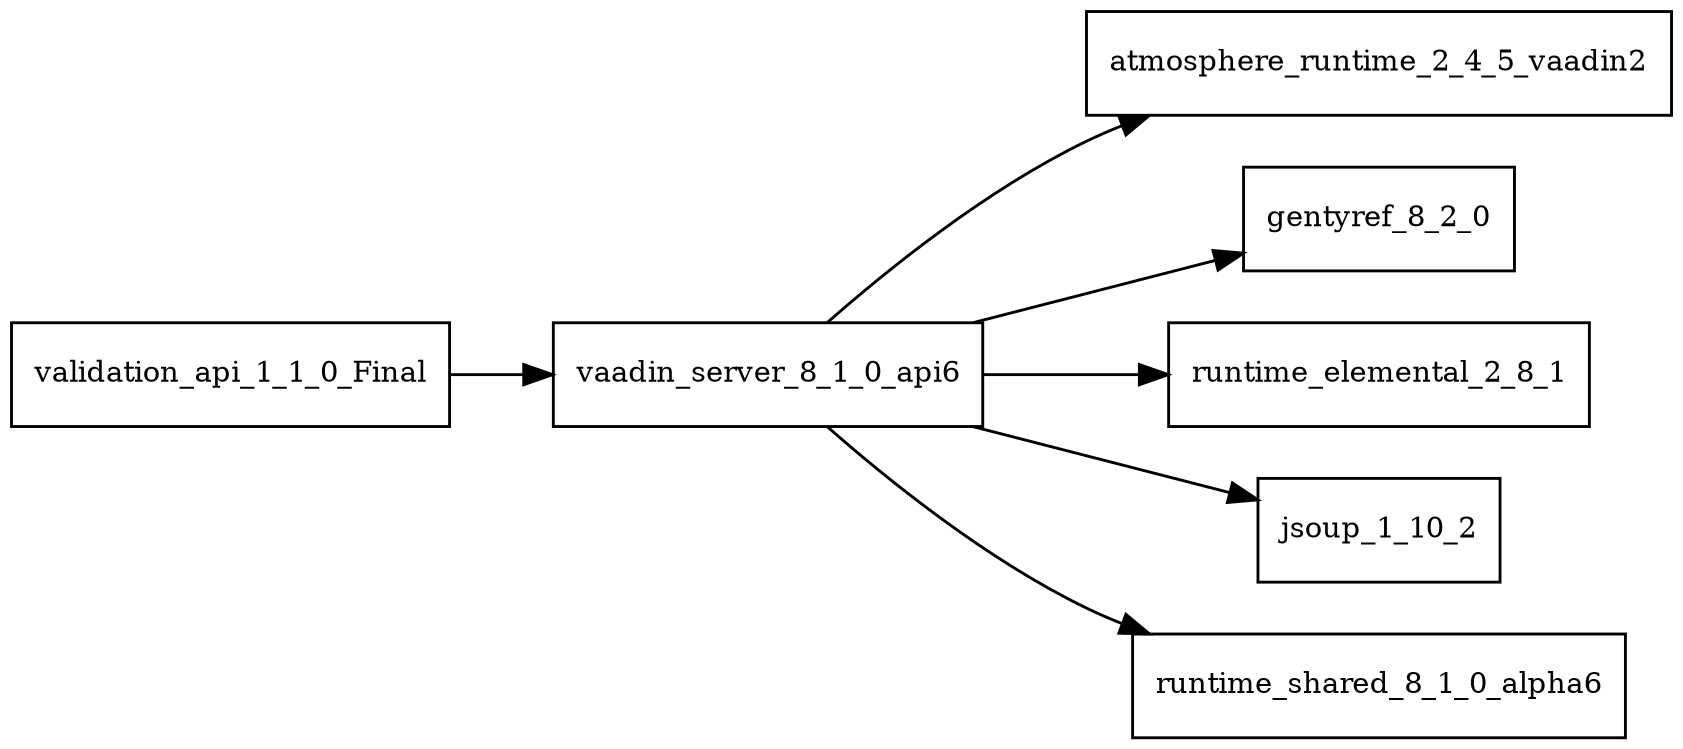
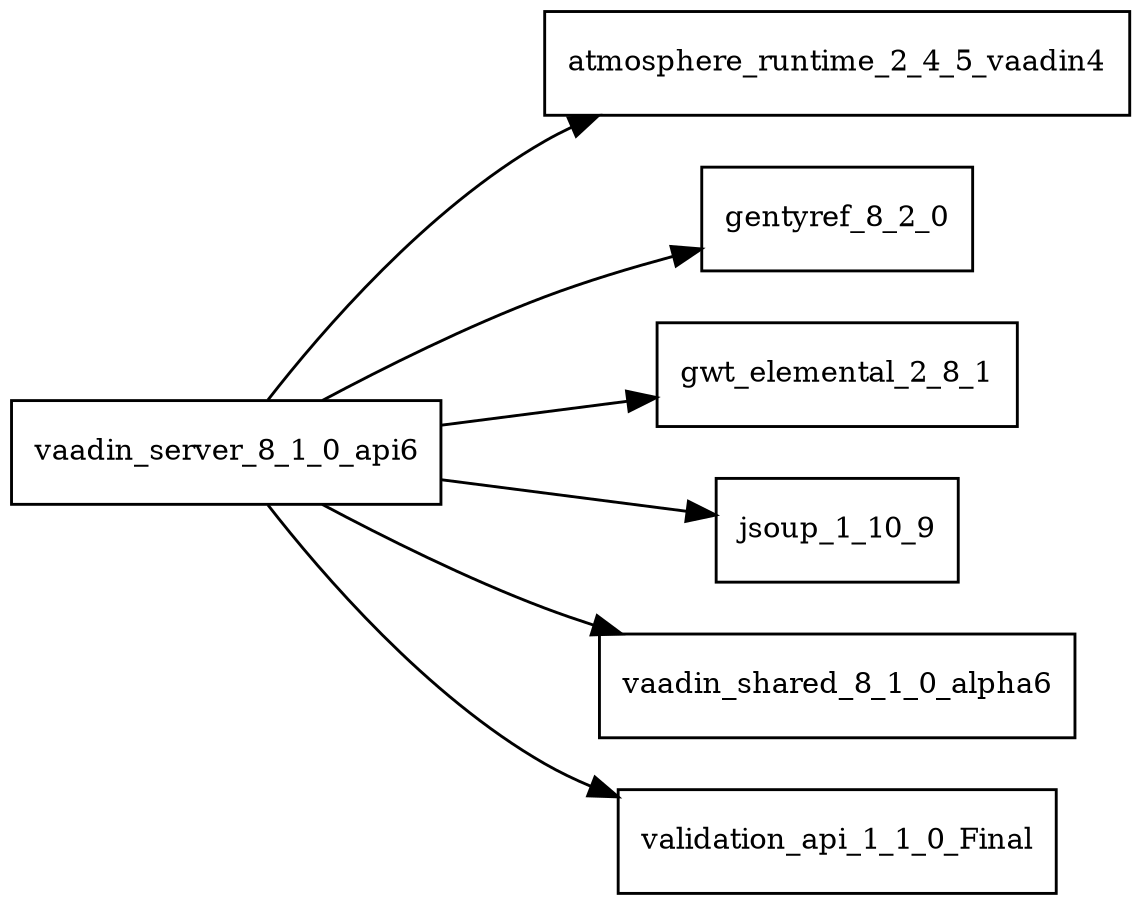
(1379, 63) -> (837, 63)
(486, 375) -> (413, 665)
(1379, 375) -> (837, 375)
(1379, 530) -> (837, 530)
(1379, 686) -> (837, 686)
